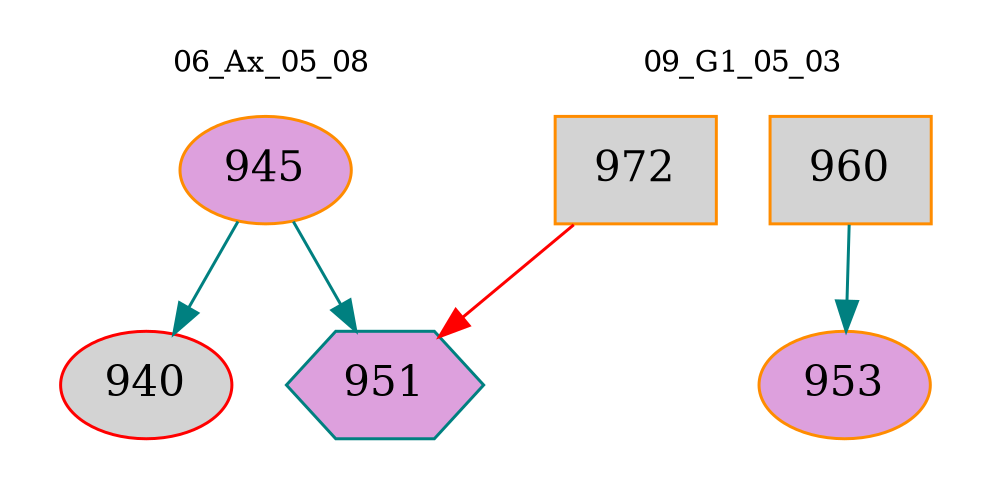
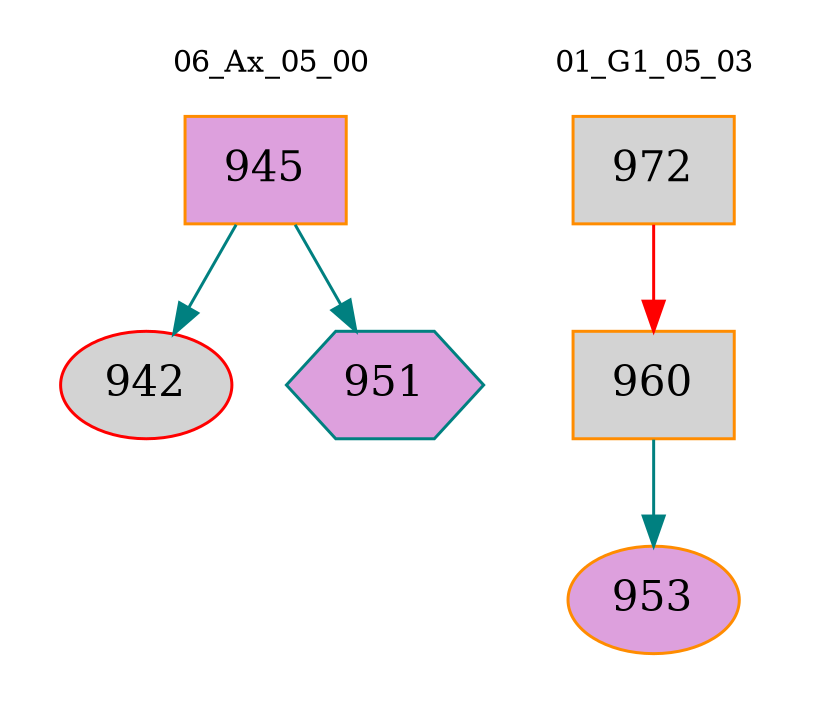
(272, 64) -> (272, 64)
(743, 64) -> (655, 64)
(266, 170) -> (266, 170)
(518, 271) -> (654, 263)
(146, 385) -> (146, 385)
